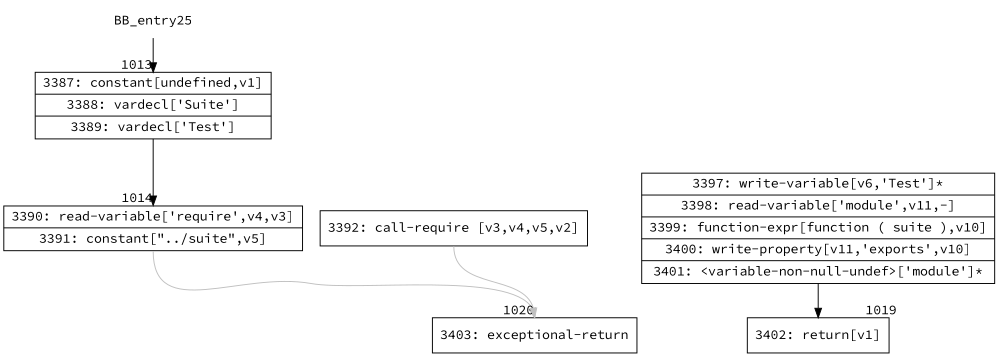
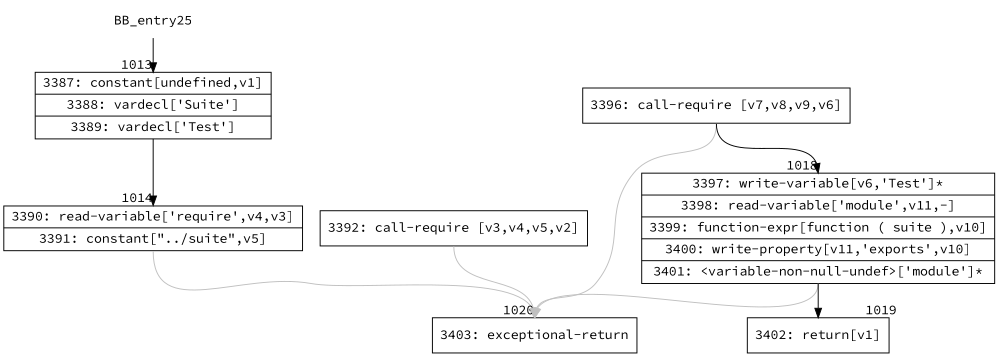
none -> (716, 106)
none -> (681, 301)
